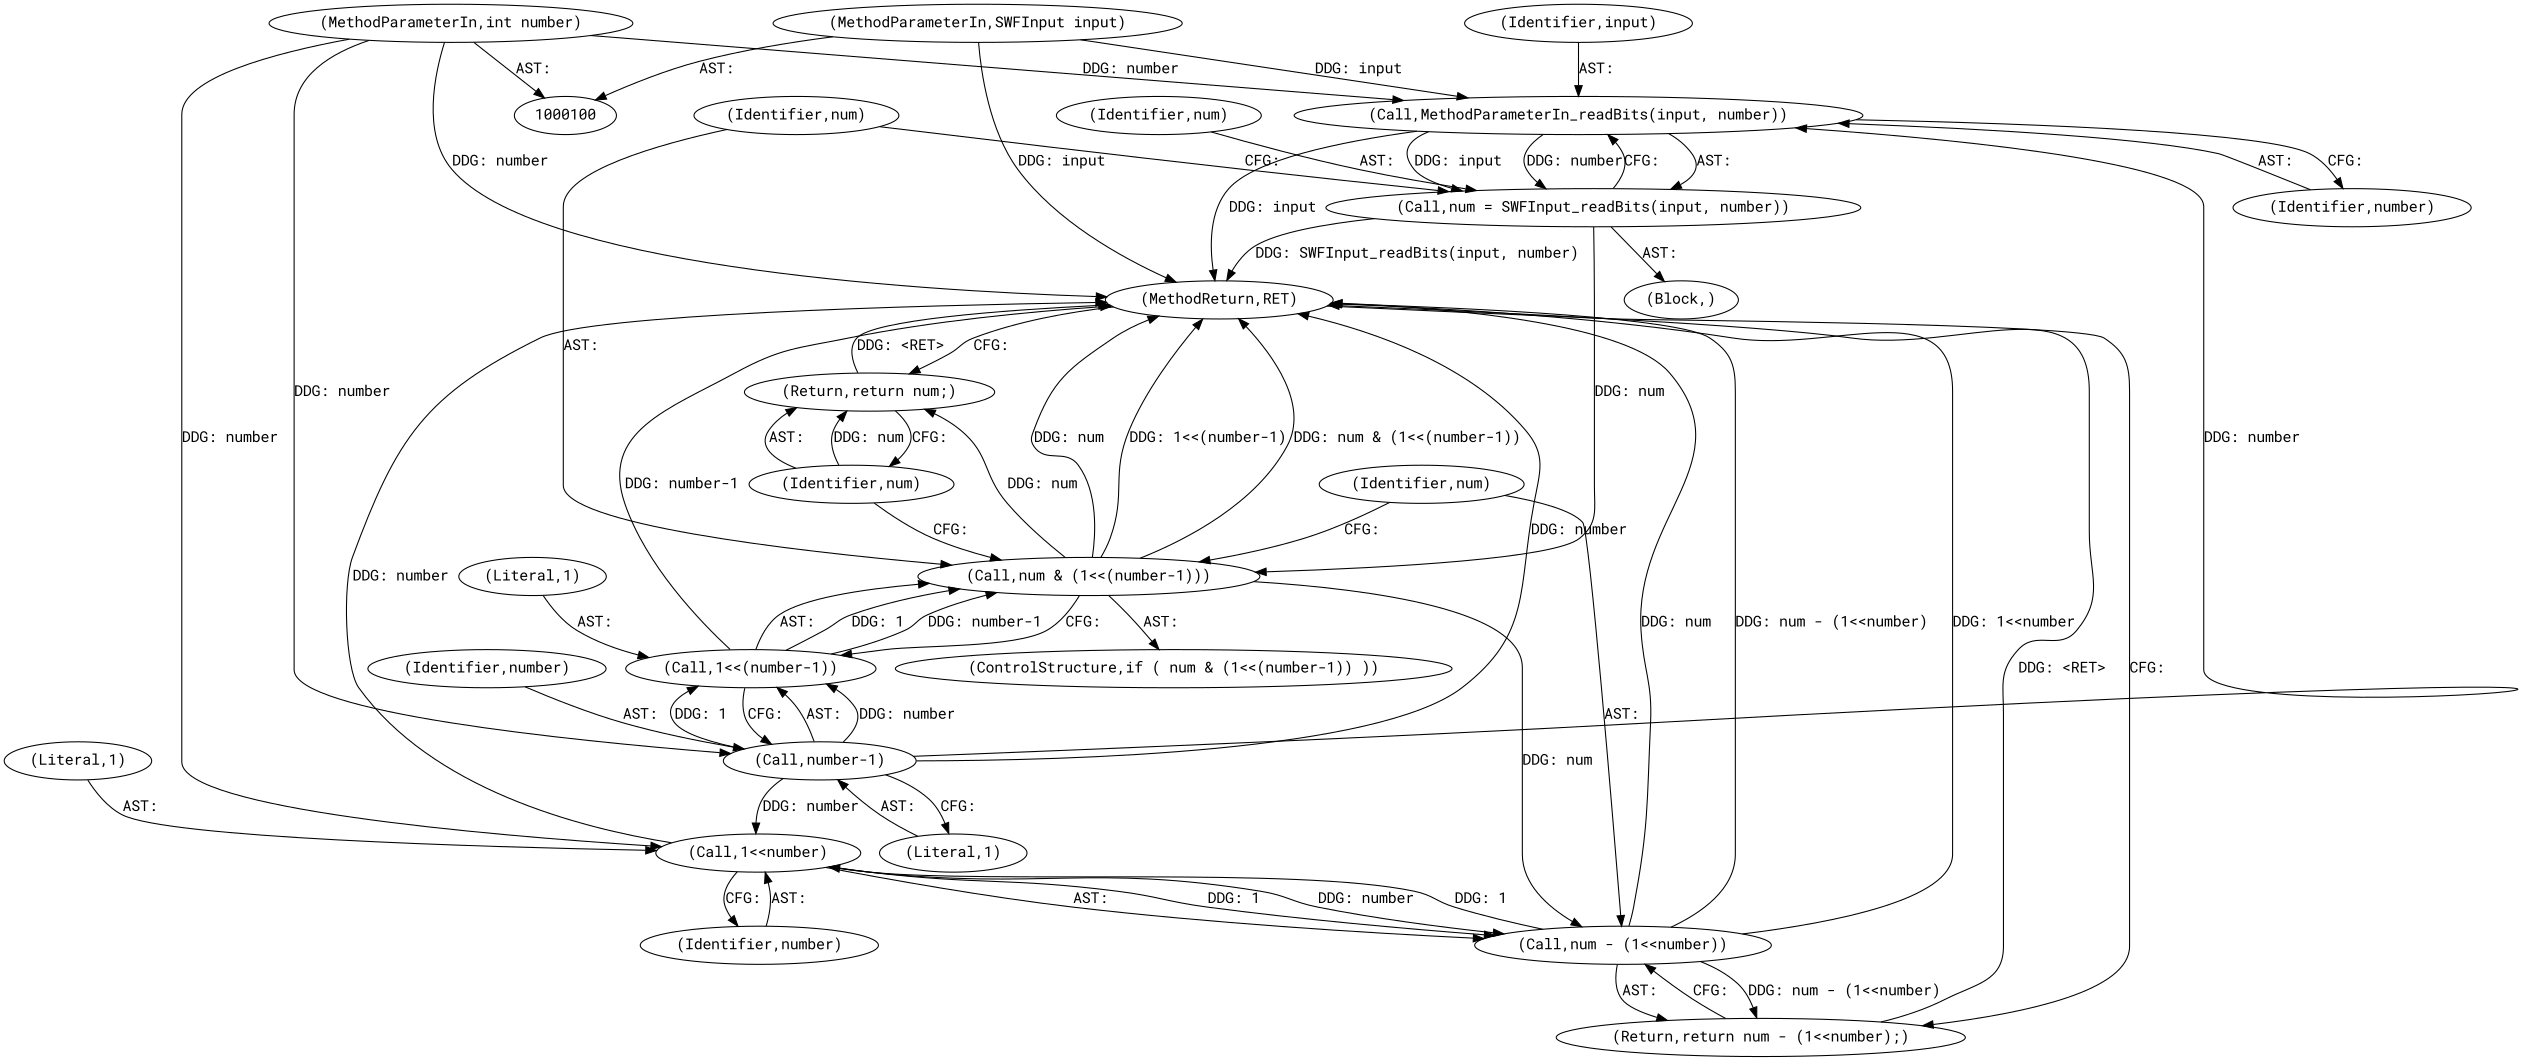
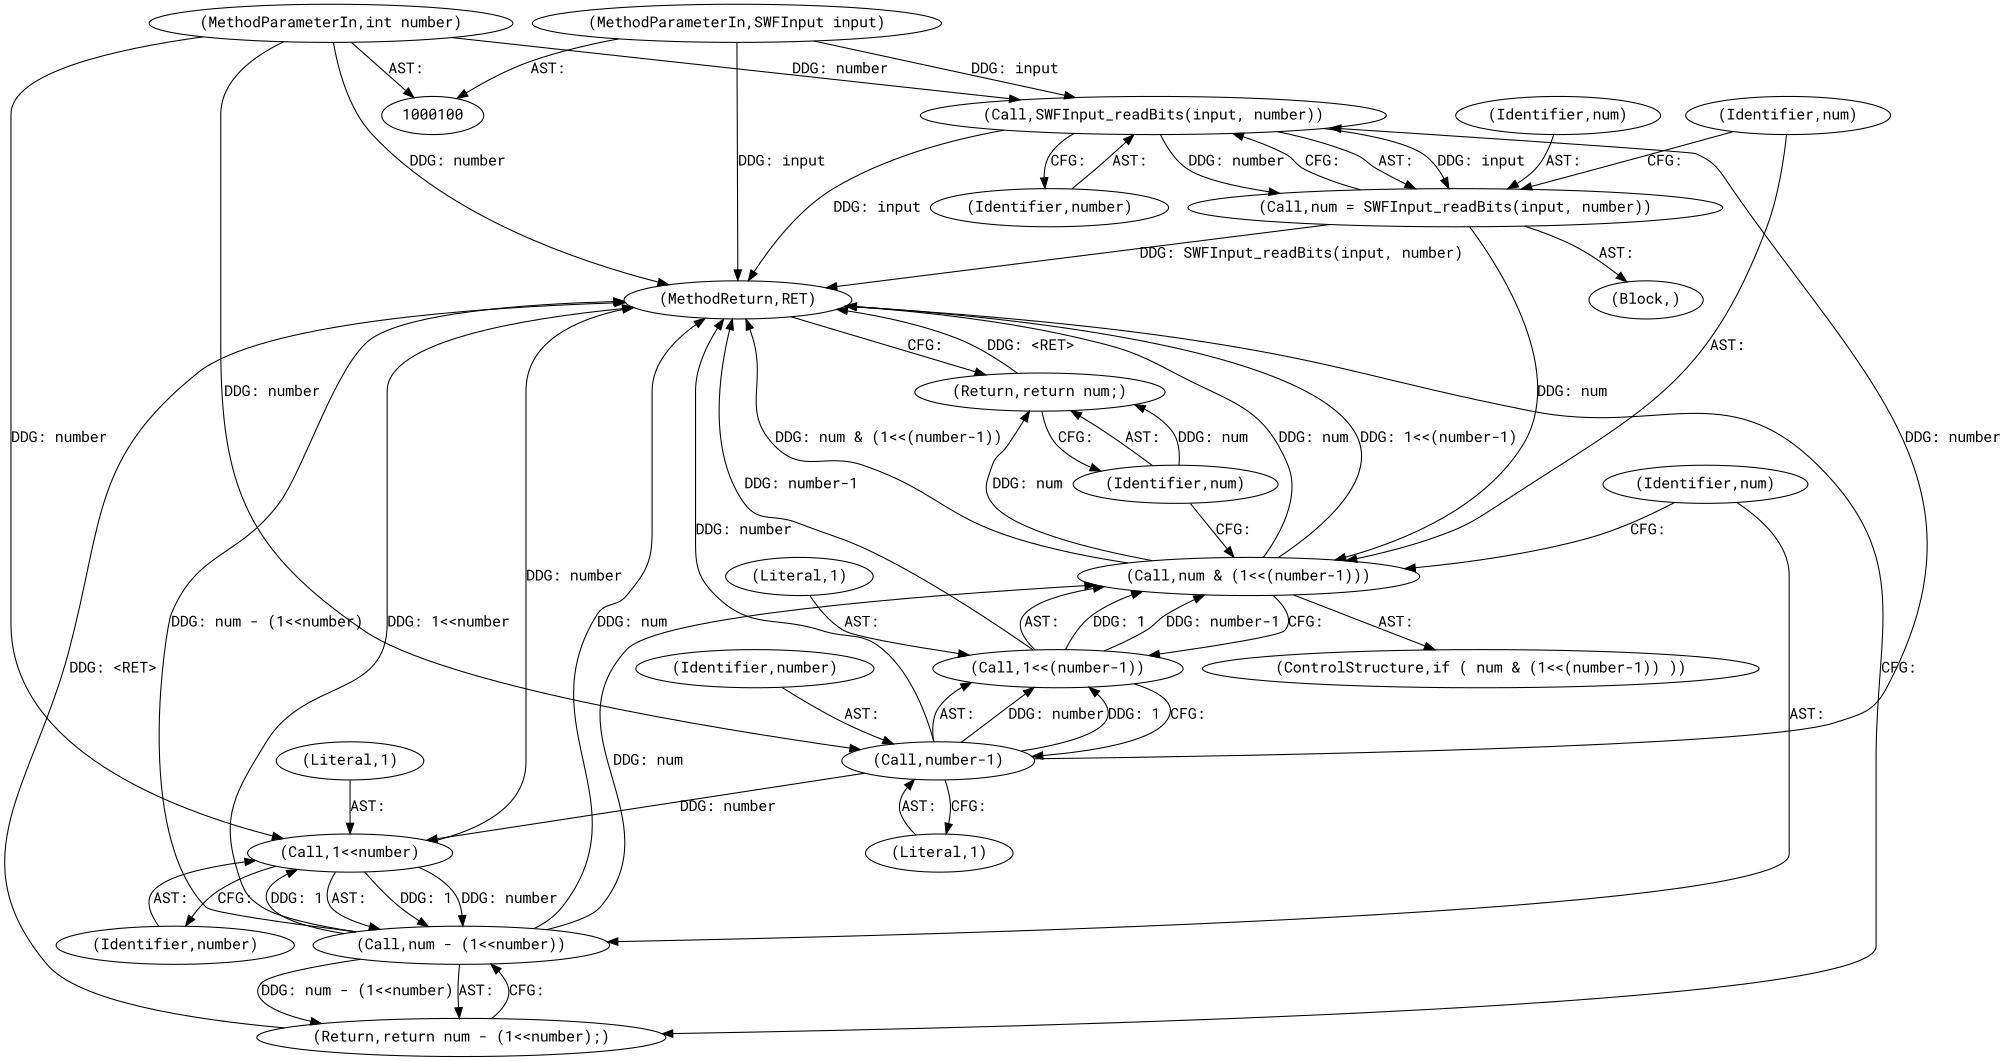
(1578, 23) -> none
(1578, 116) -> (1153, 116)
(1519, 657) -> (689, 627)
